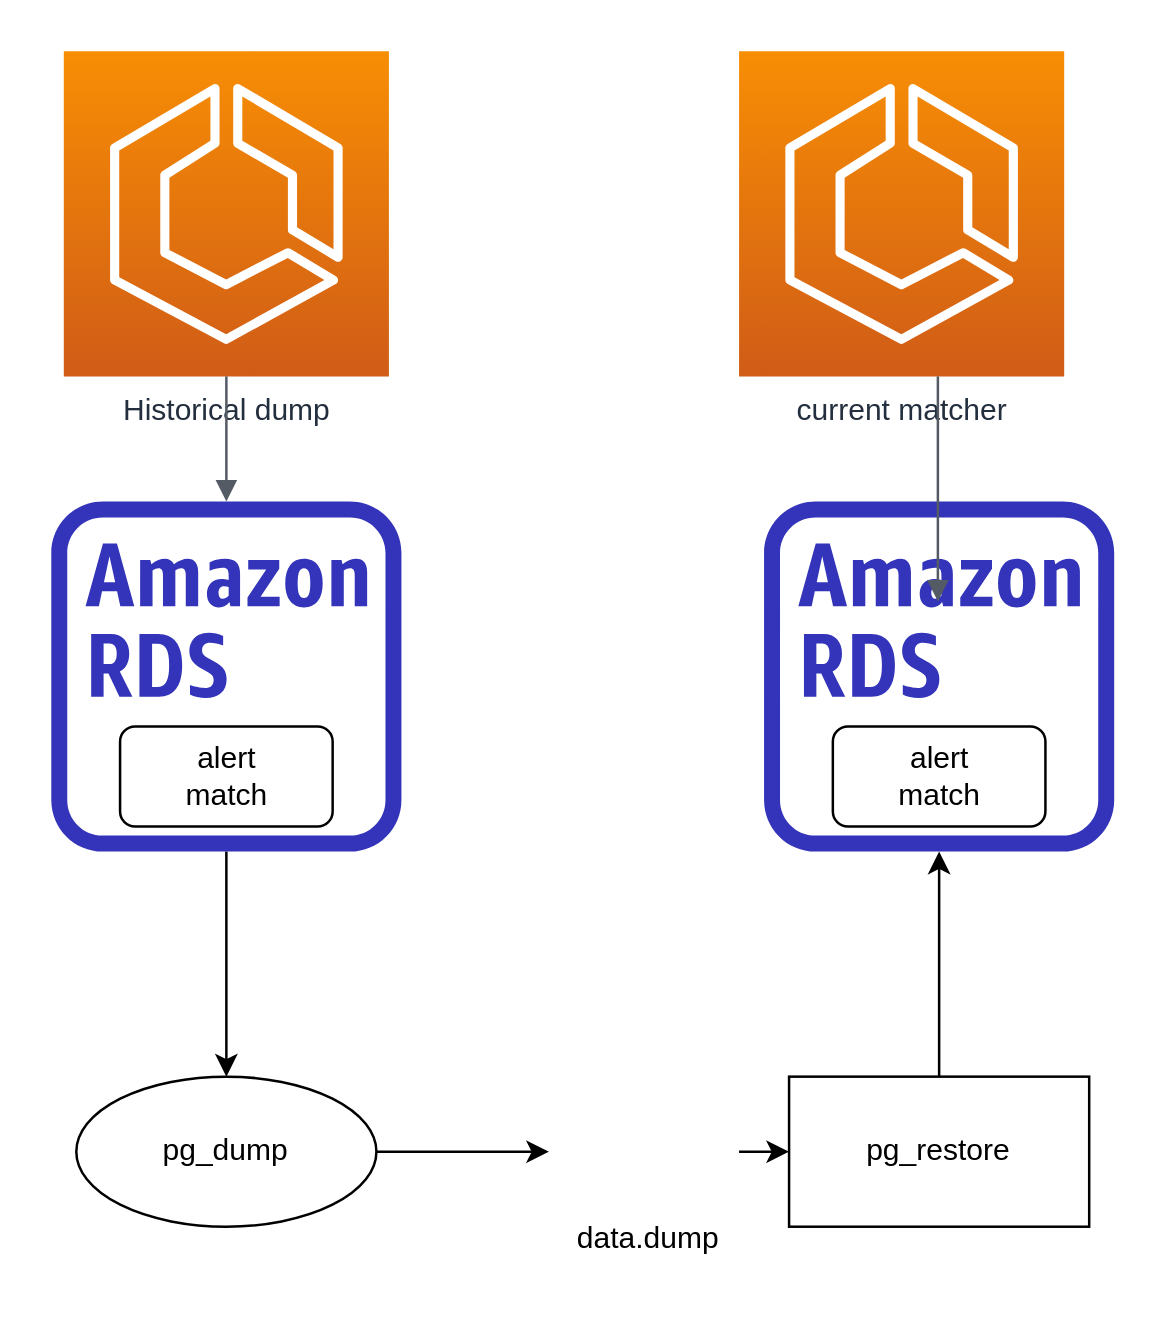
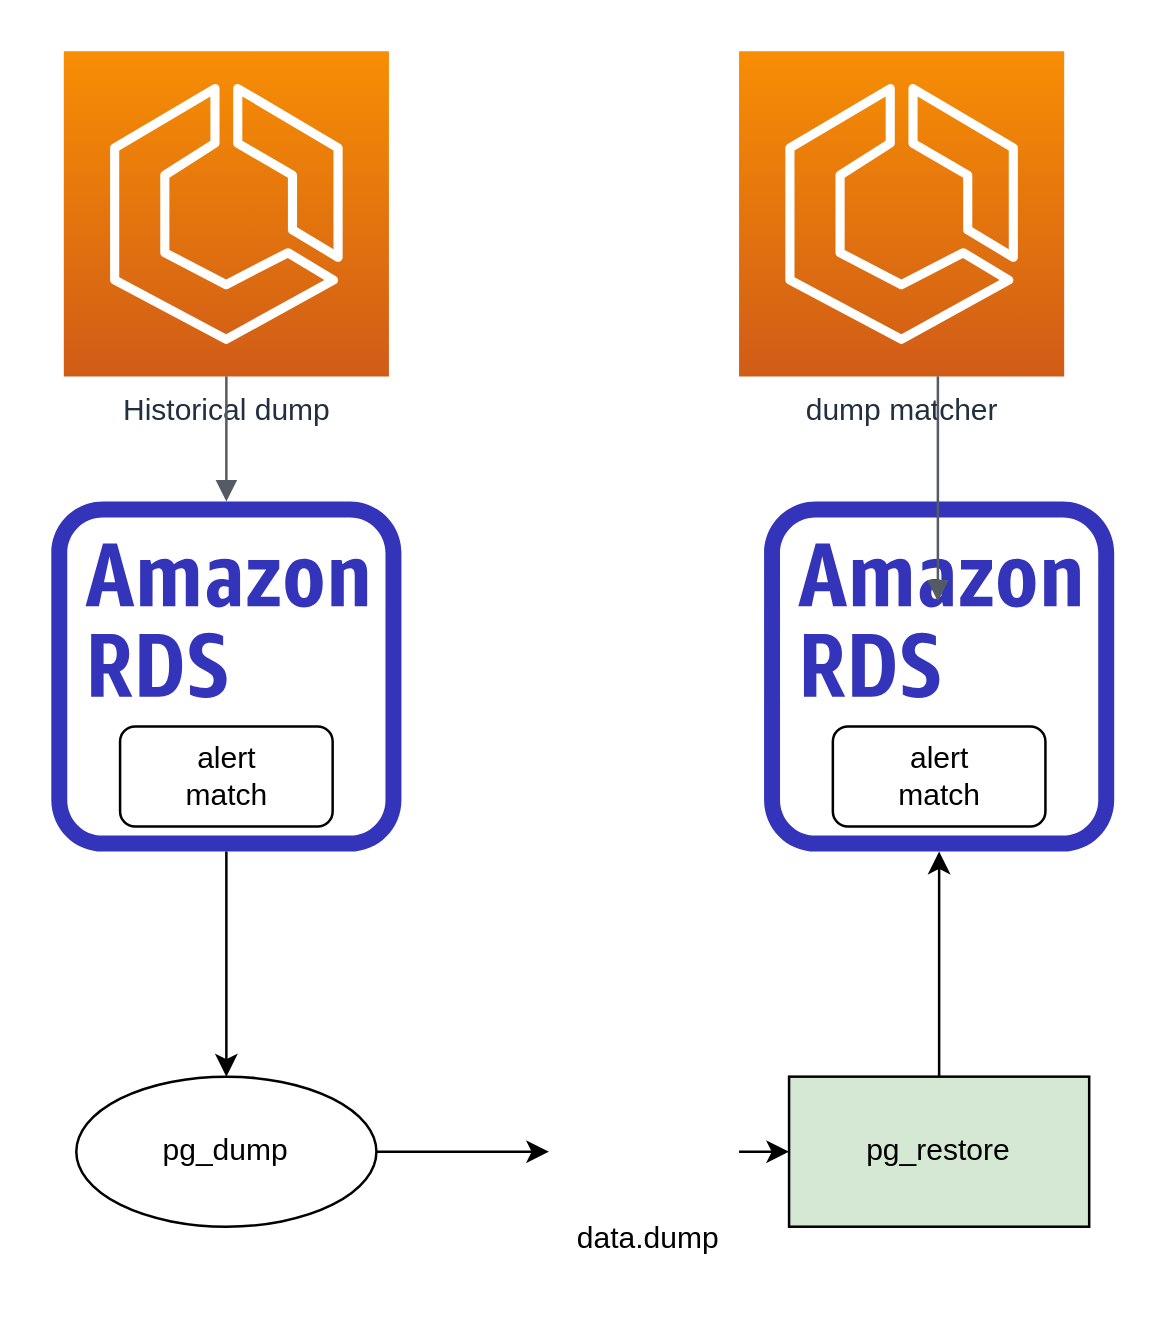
(903, 412) -> (903, 412)
(939, 1151) -> (939, 1151)
